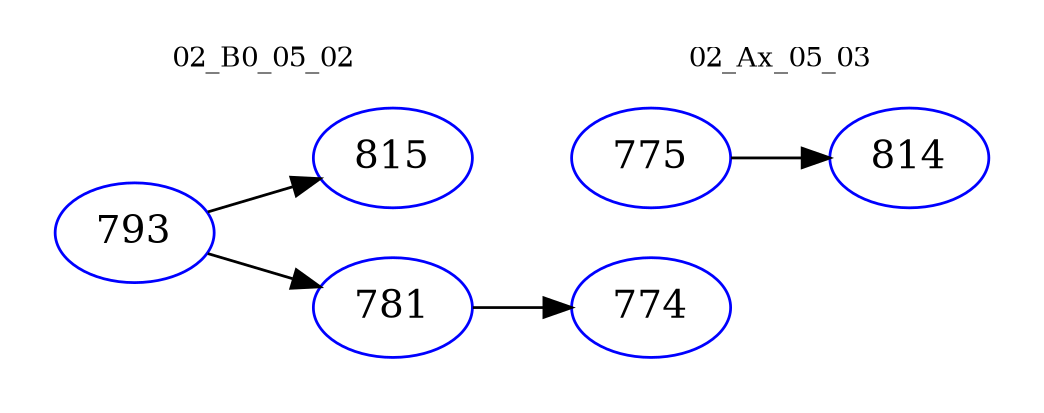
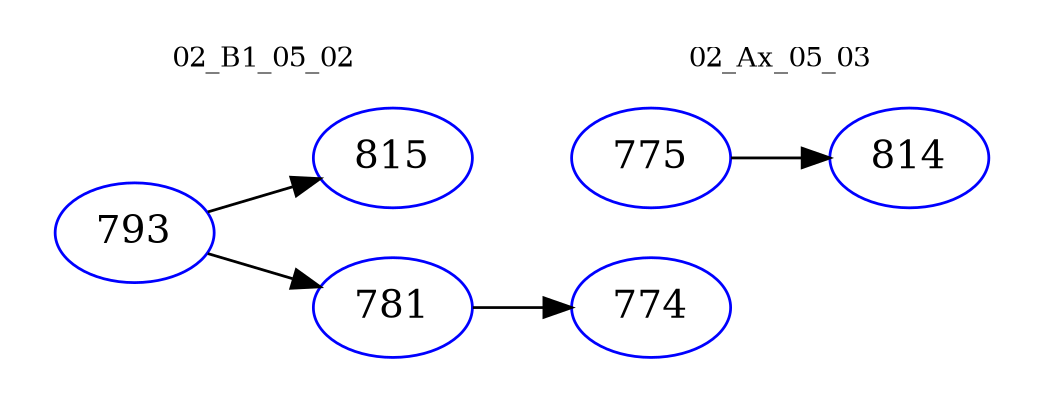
(264, 60) -> (264, 60)
